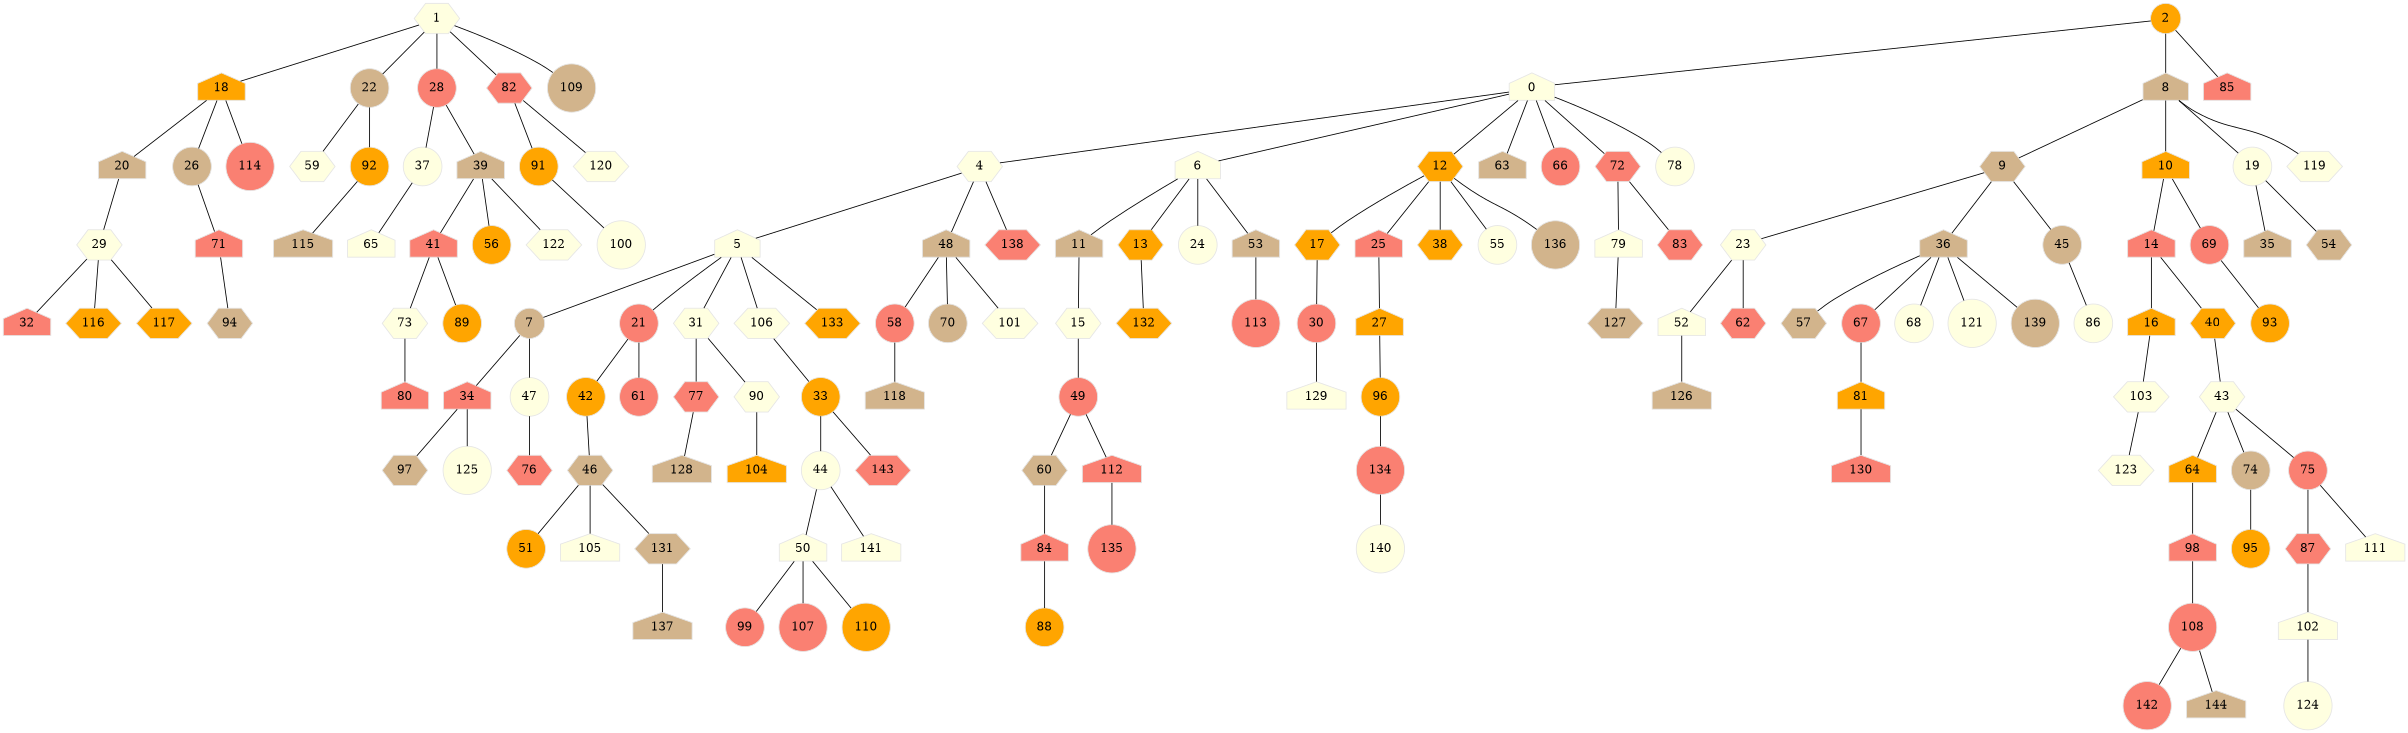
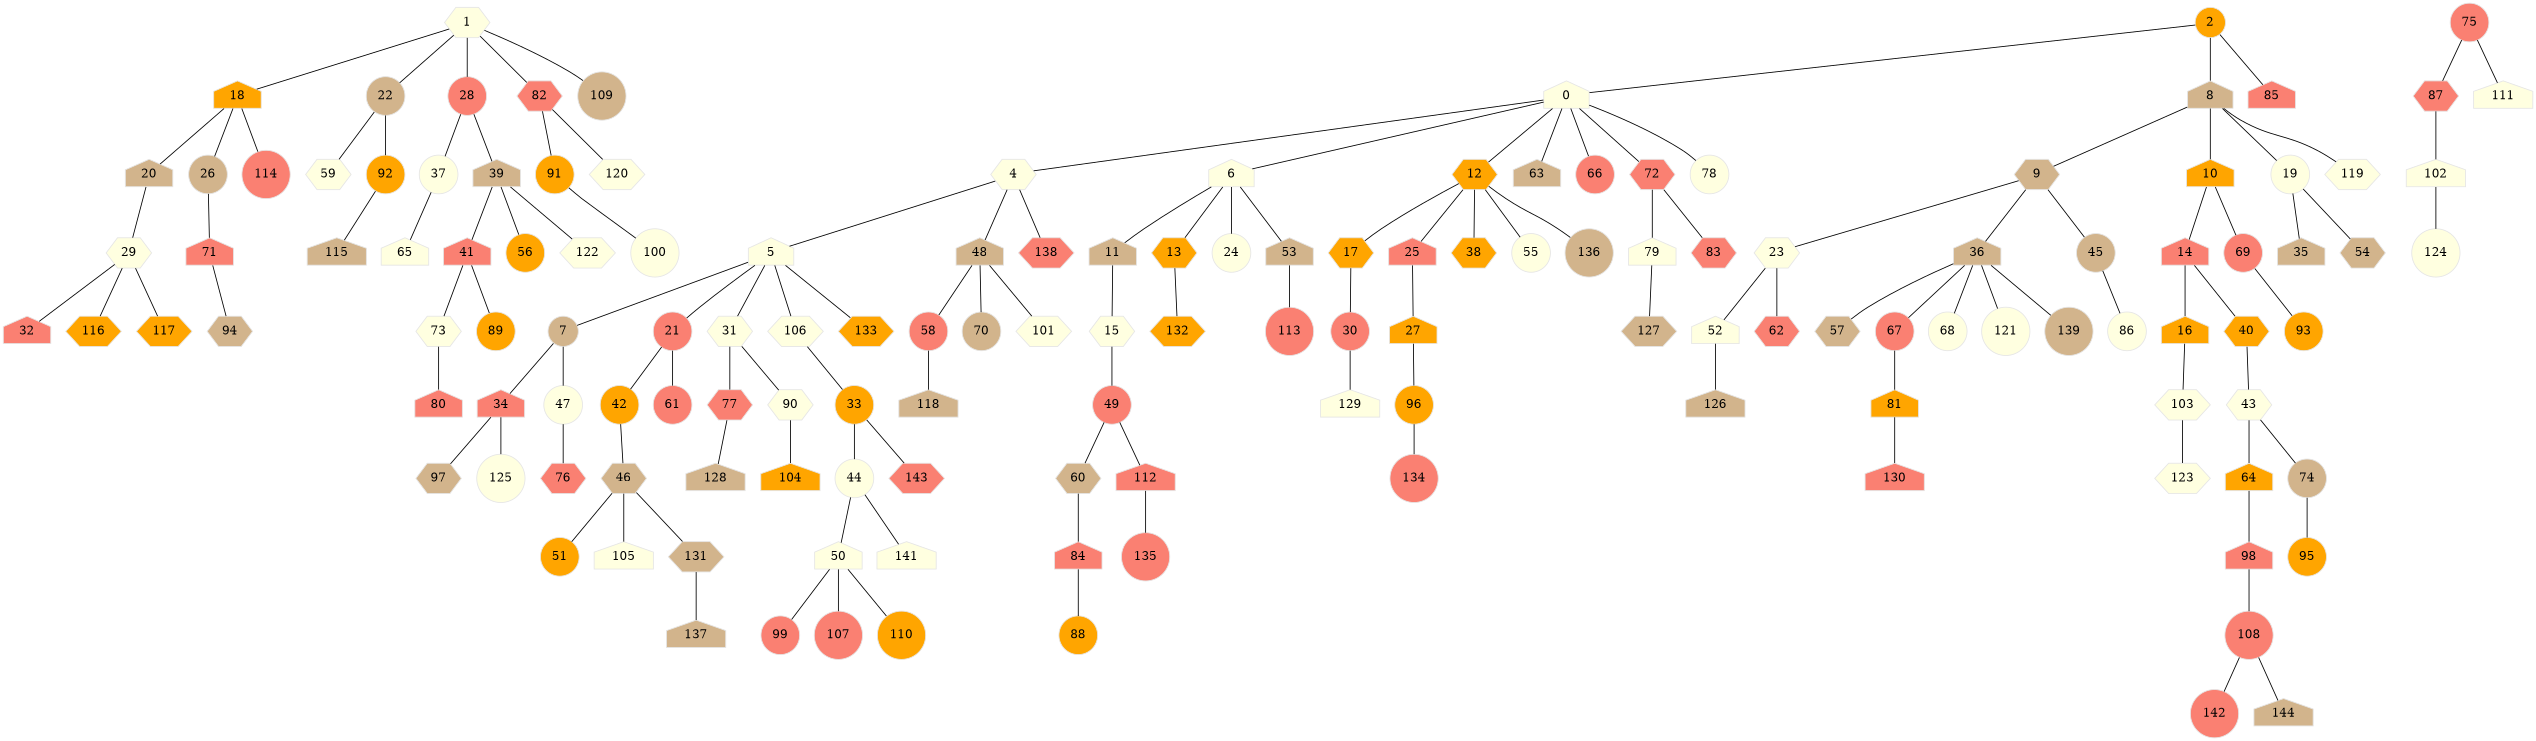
(2265, 433) -> none
(1380, 549) -> none
